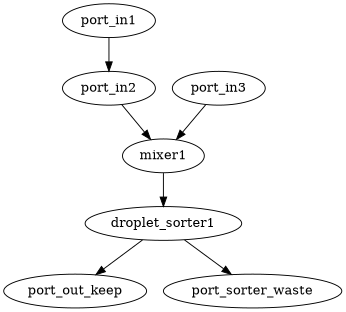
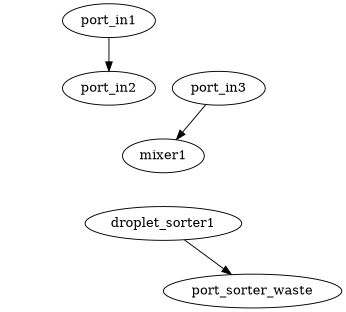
(133, 118) -> none
(163, 185) -> none
(75, 291) -> none
